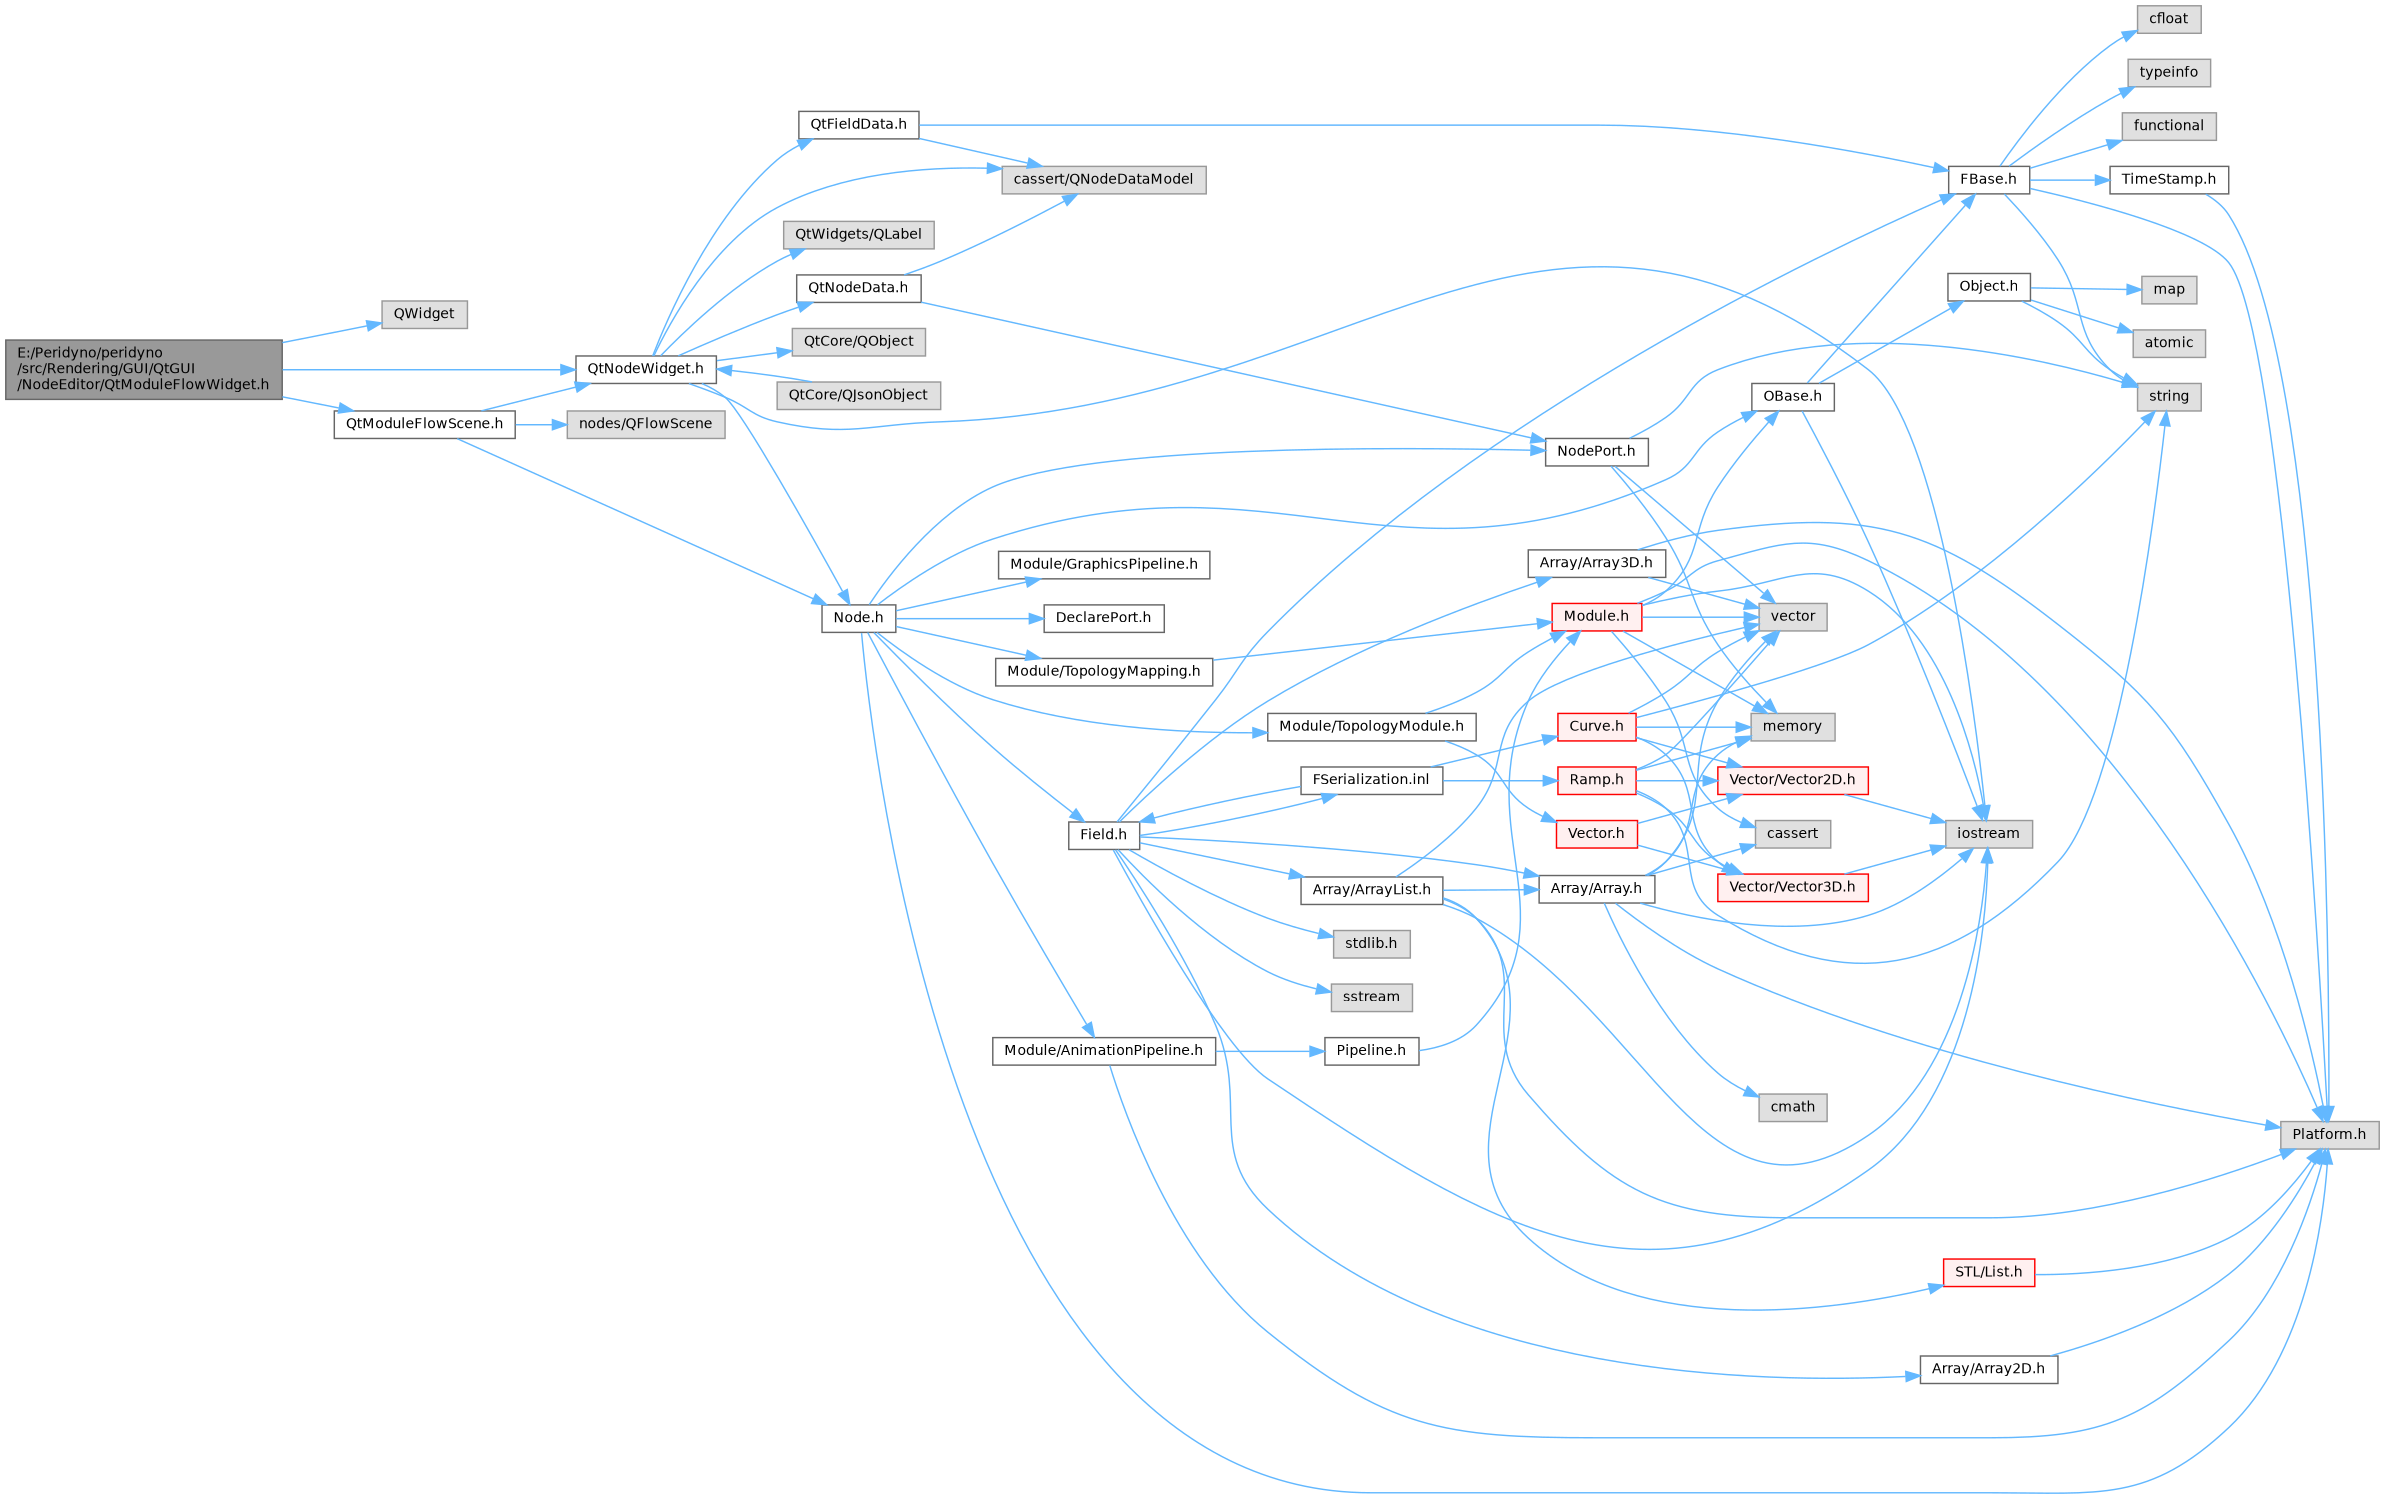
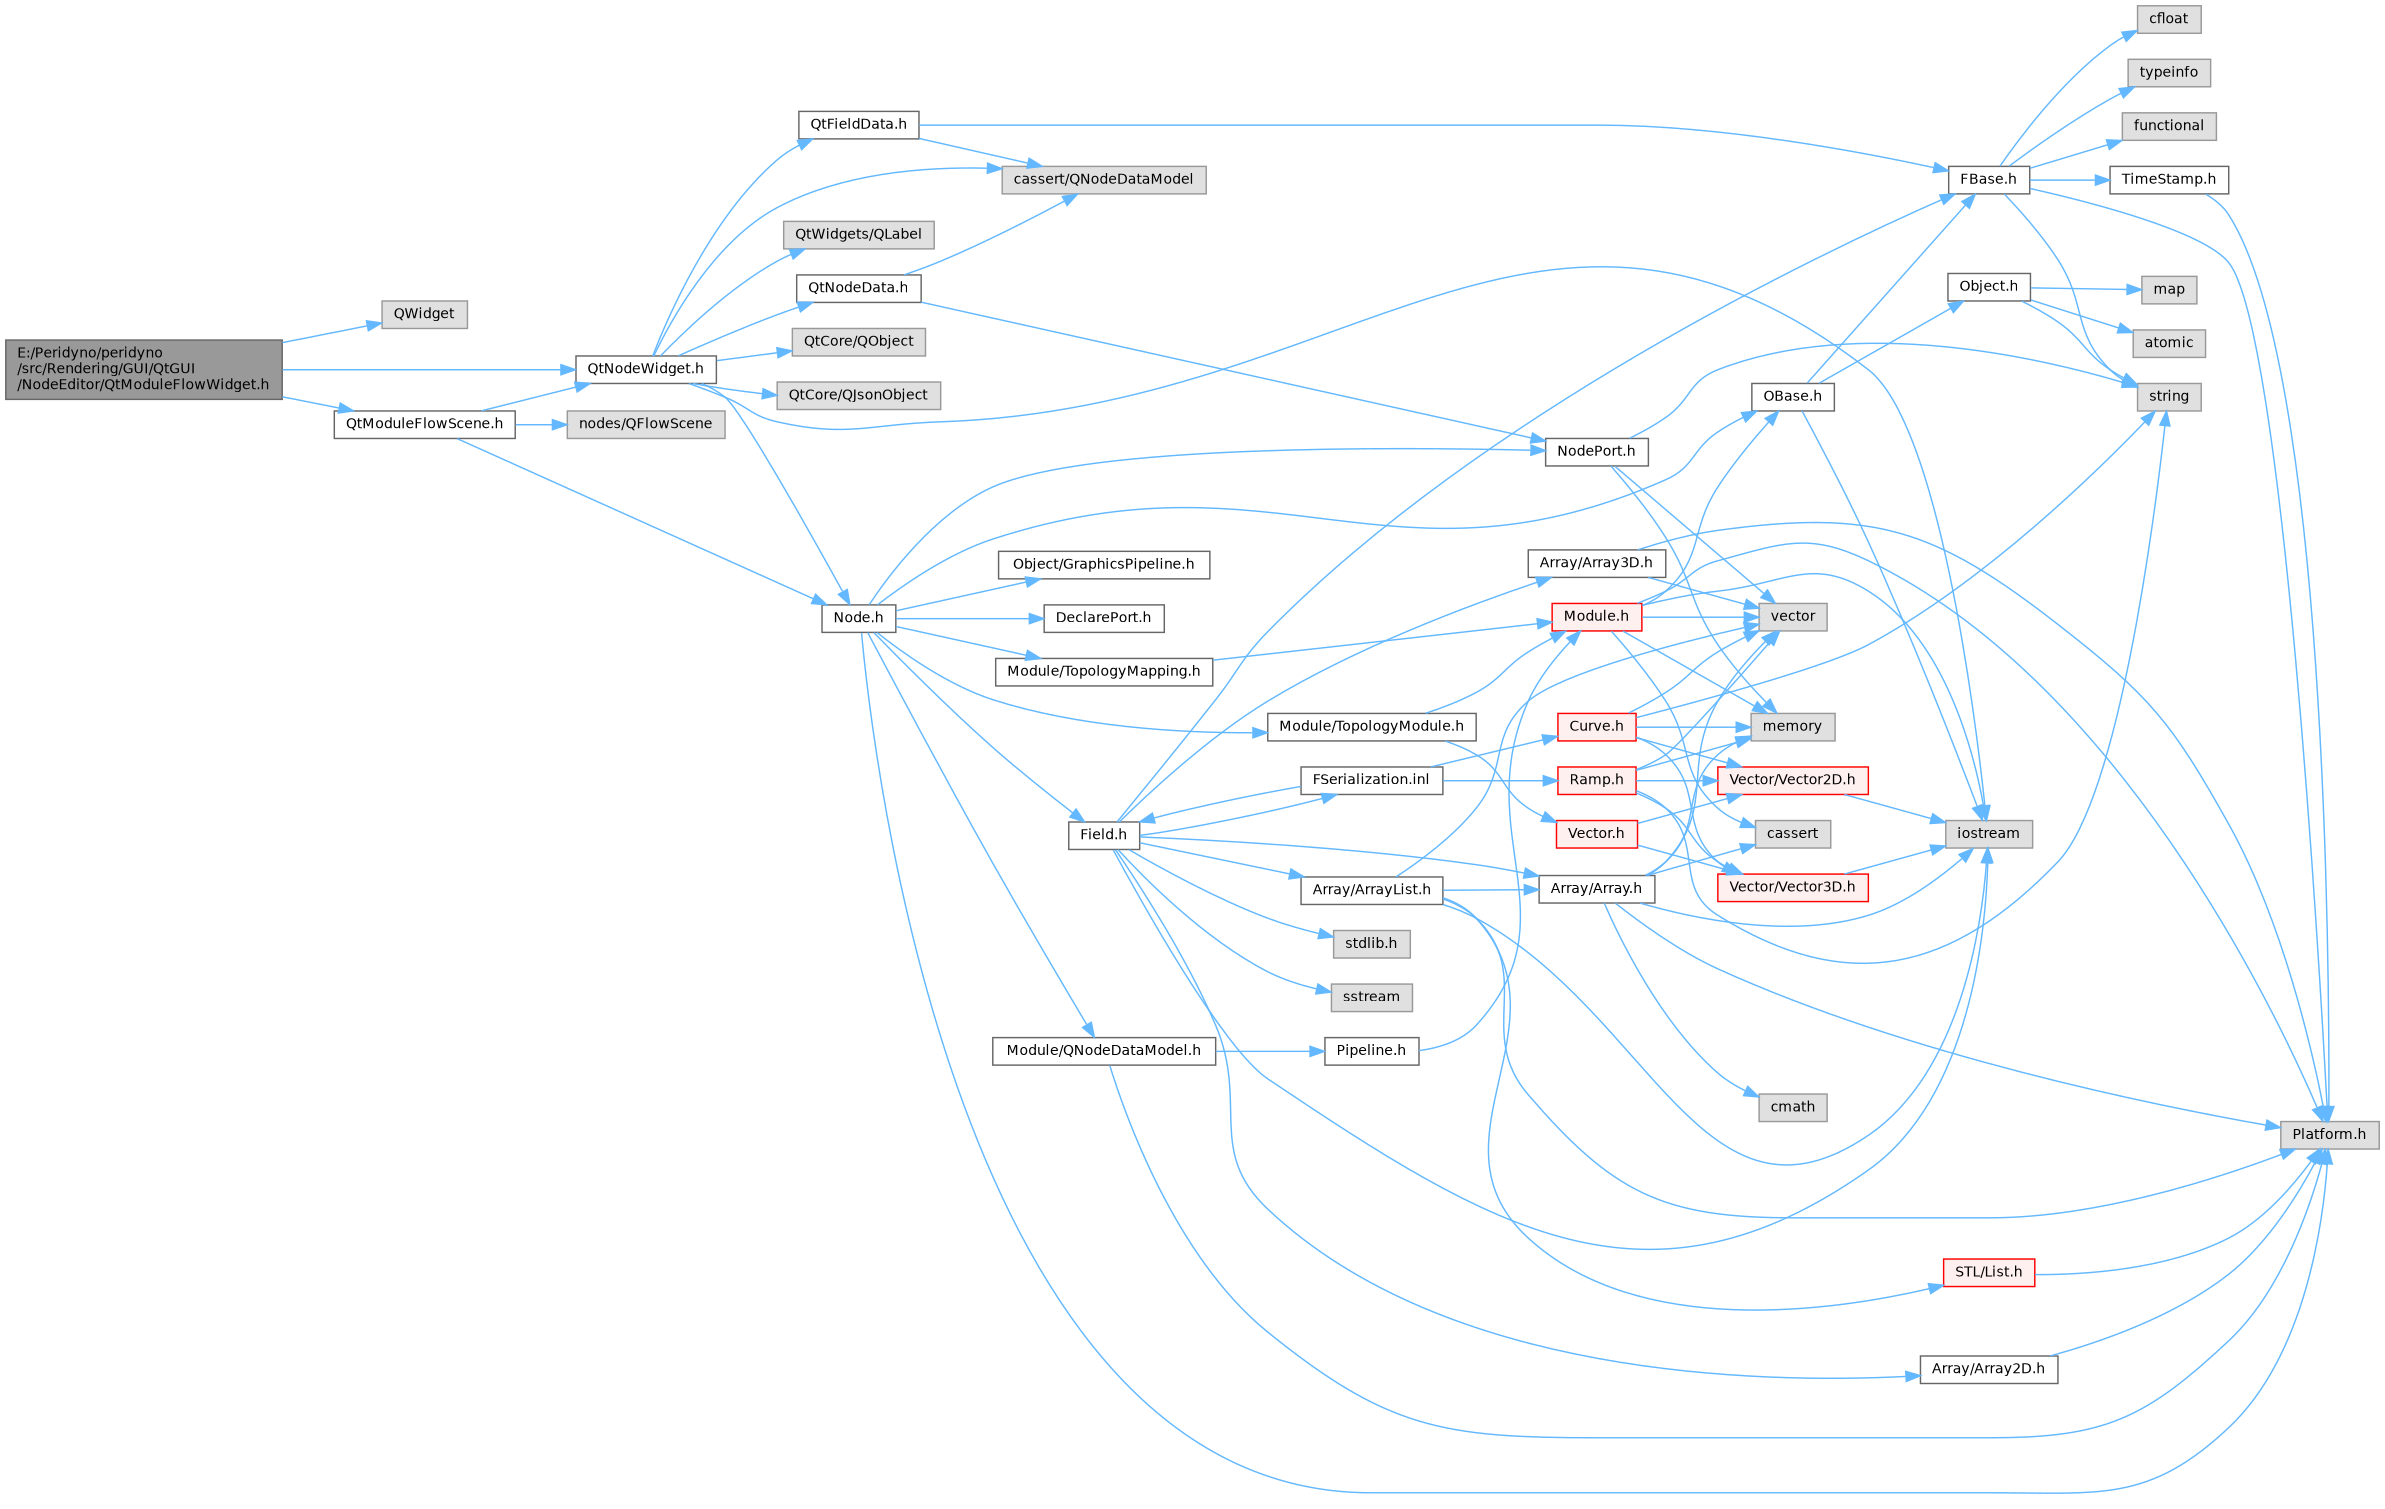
(772, 376) -> (731, 390)
(1104, 565) -> (1104, 565)
(1104, 1051) -> (1104, 1051)
